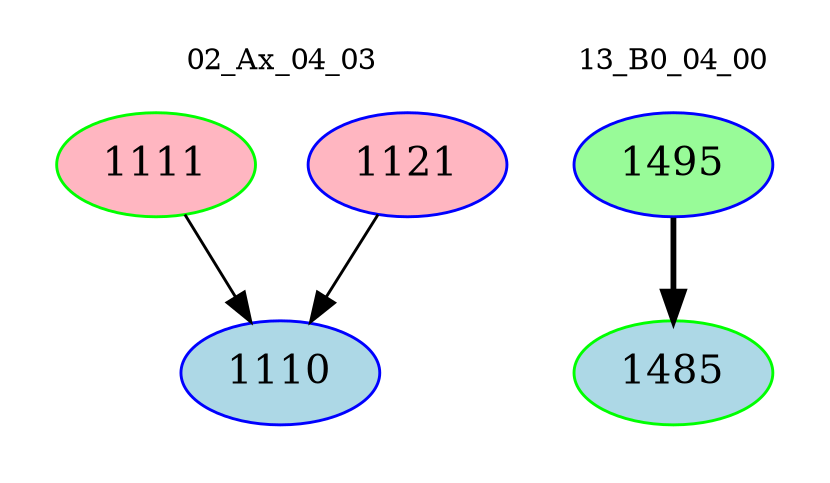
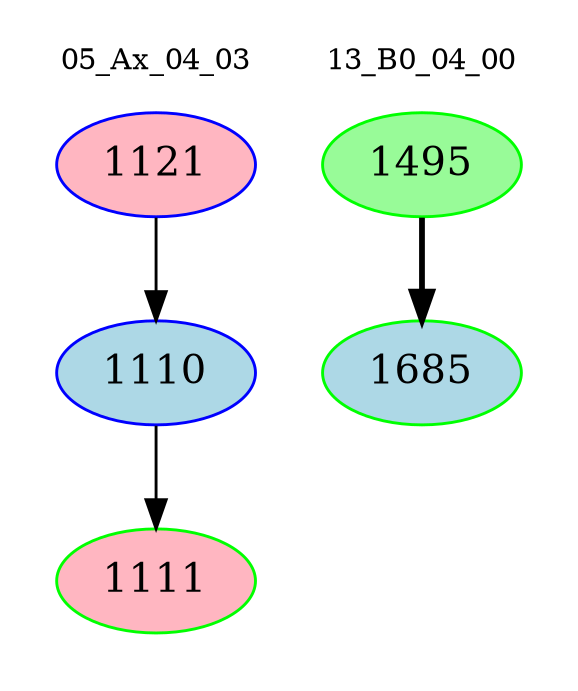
(282, 62) -> (156, 62)
(673, 165) -> (422, 165)
(210, 256) -> (156, 463)
(673, 373) -> (422, 373)
